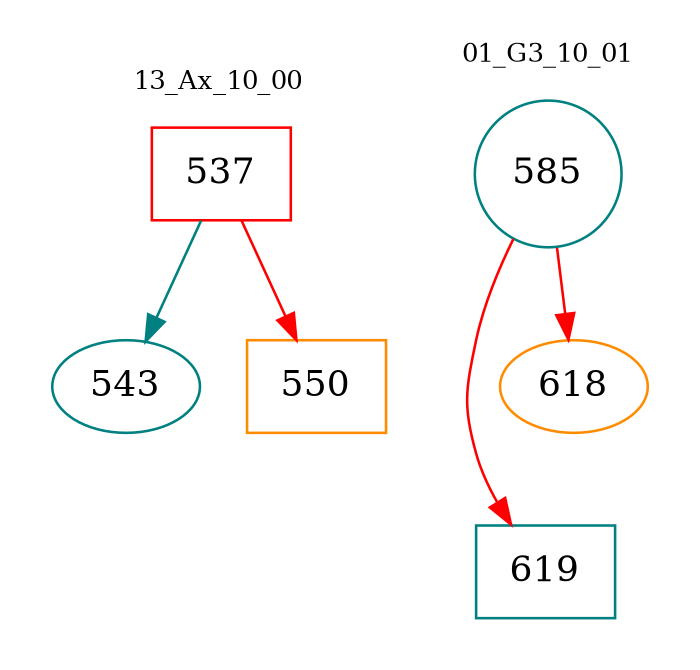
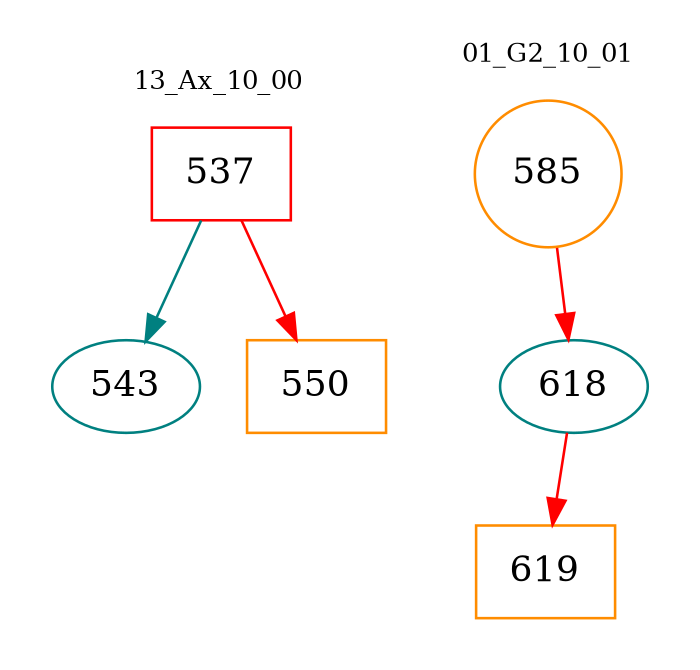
(548, 55) -> (548, 55)
(548, 174) -> (548, 174)
(470, 369) -> (562, 466)
(574, 387) -> (574, 387)
(546, 572) -> (546, 572)
